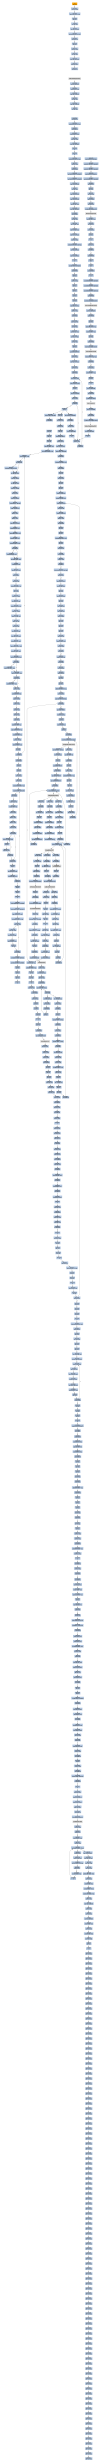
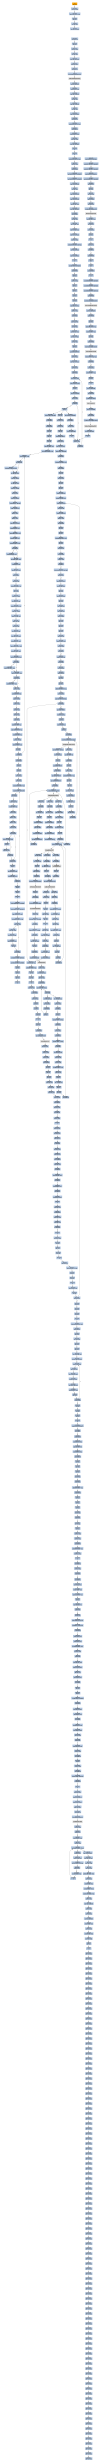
(75, 34) -> none
none -> (75, 74)
none -> (75, 114)
none -> (49, 426)
